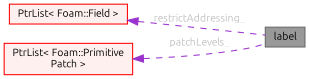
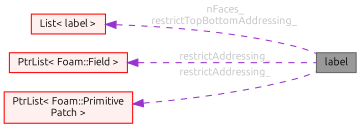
none -> (68, 24)
(199, 43) -> (225, 73)
